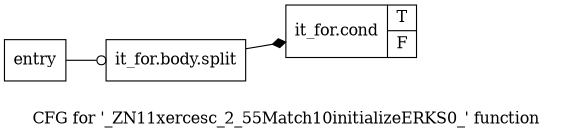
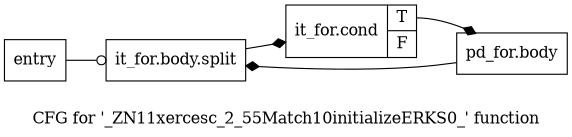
none -> (512, 54)
